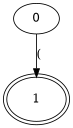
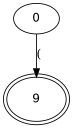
(36, 99) -> (36, 99)
